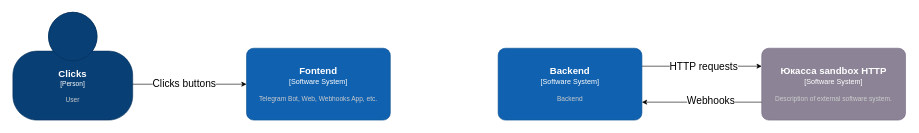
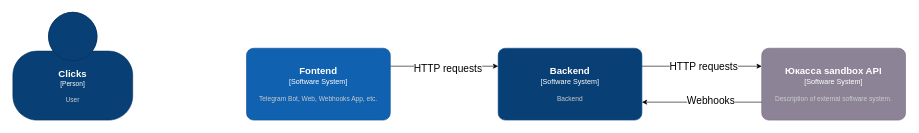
none -> (447, 66)
(183, 84) -> none
(570, 84) -> (570, 84)
(834, 84) -> (834, 84)
